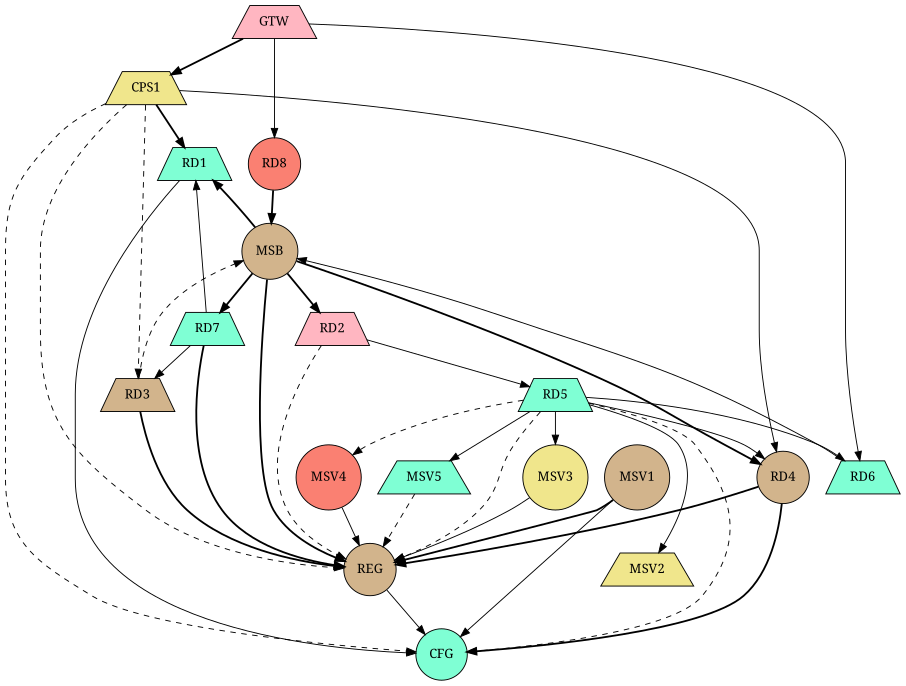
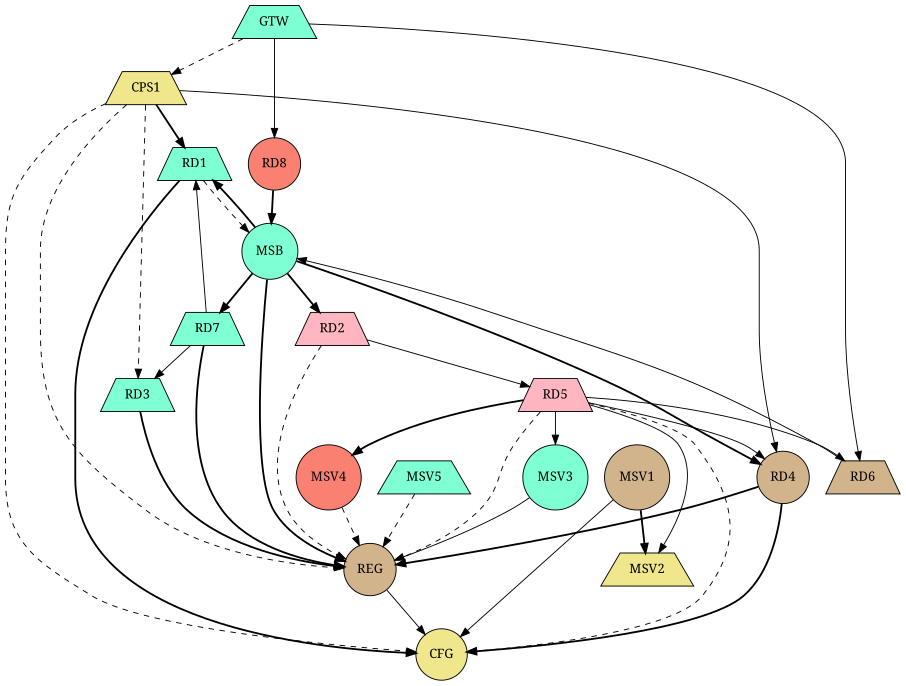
(274, 22) -> (274, 22)
(211, 54) -> (211, 54)
(270, 251) -> (270, 251)
(168, 306) -> (222, 204)
(138, 395) -> (138, 395)
(555, 395) -> (555, 395)
(440, 418) -> (440, 418)
(494, 434) -> none
(555, 477) -> (555, 477)
(863, 477) -> (863, 477)
(84, 518) -> (84, 518)
(349, 522) -> (349, 522)
(510, 533) -> (643, 527)
(442, 655) -> (442, 655)
